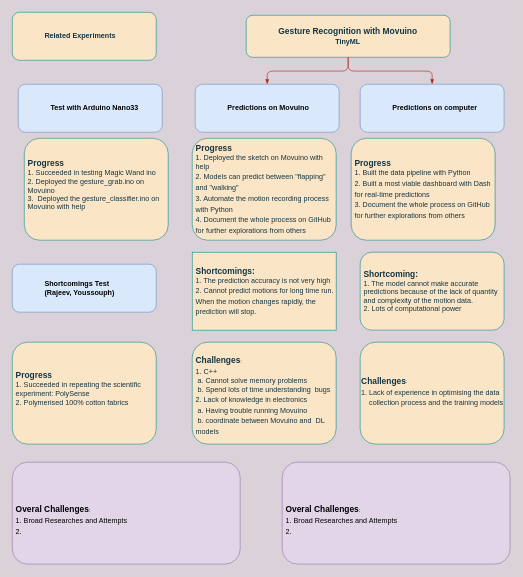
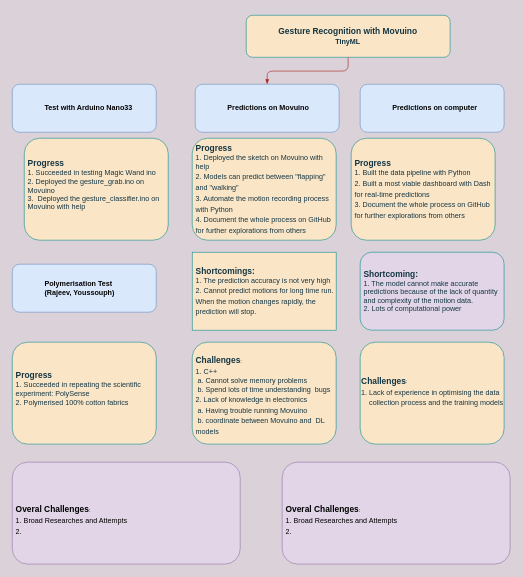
(84, 36) -> none
(431, 73) -> none
(90, 108) -> (84, 108)
(81, 288) -> (81, 288)
(432, 291) -> (432, 291)
